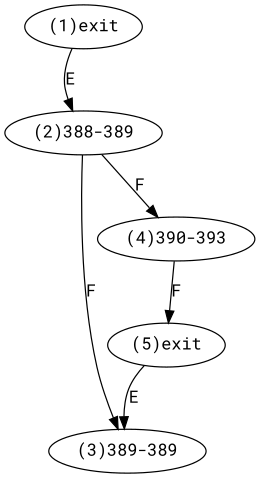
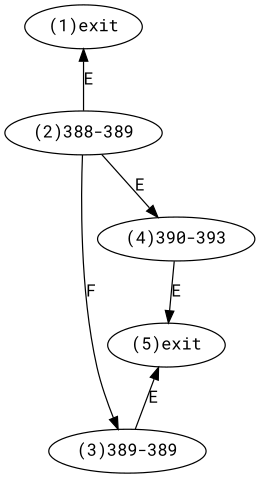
(65, 74) -> (84, 86)
(140, 186) -> (140, 186)
(177, 292) -> (177, 292)
(129, 389) -> (145, 404)
